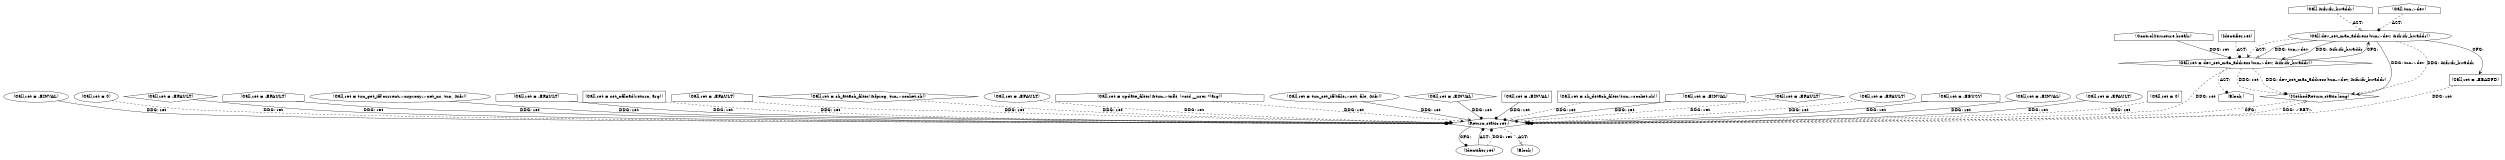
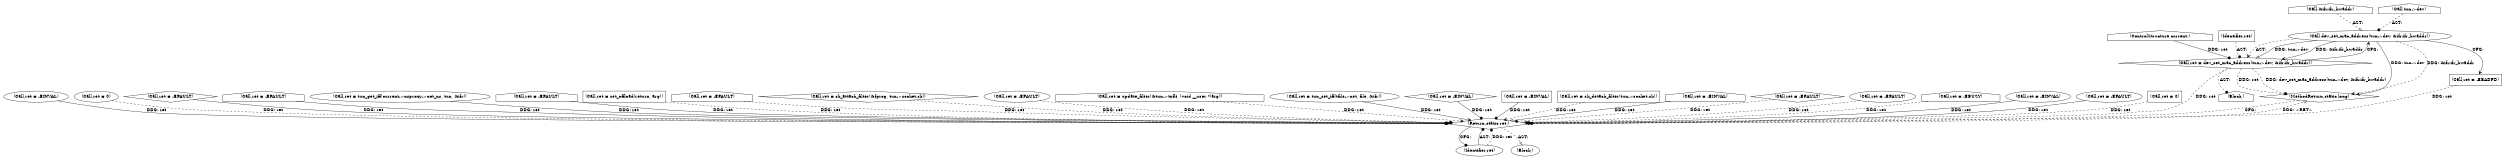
(2164, 36) -> (2160, 36)
(1545, 111) -> (1546, 111)
(1728, 117) -> (1728, 117)
